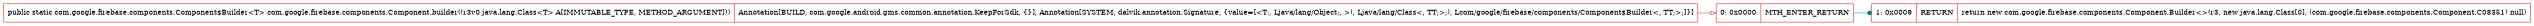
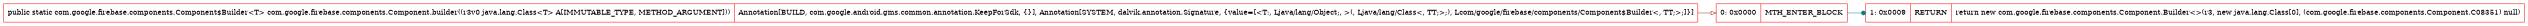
(1807, 13) -> (1804, 13)
